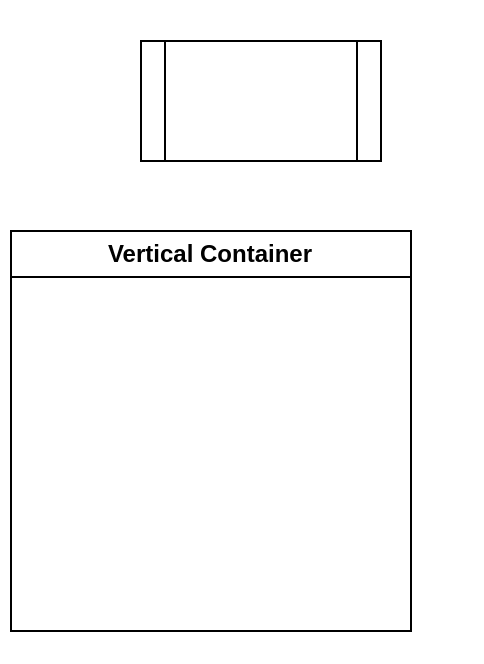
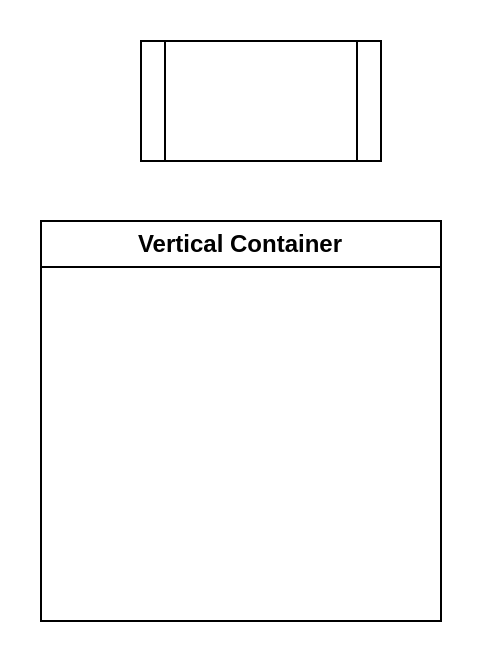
(211, 431) -> (241, 421)
